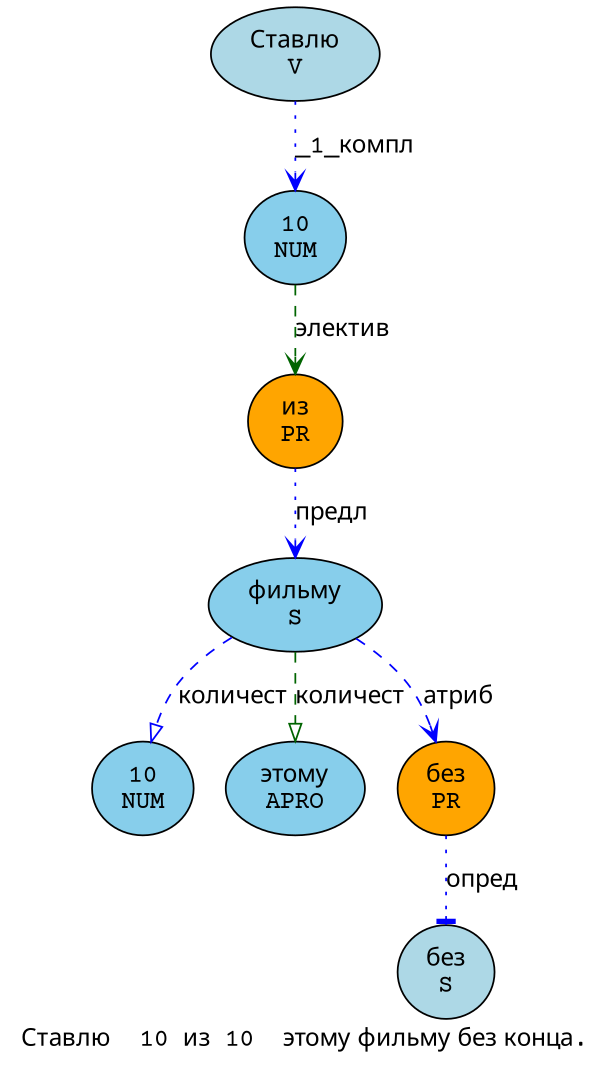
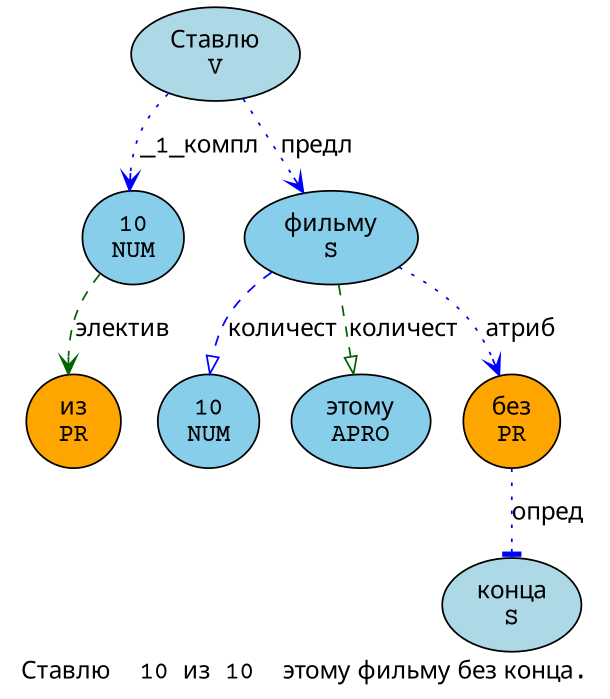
(295, 504) -> (268, 138)
(401, 676) -> (454, 305)
(446, 972) -> (512, 605)
